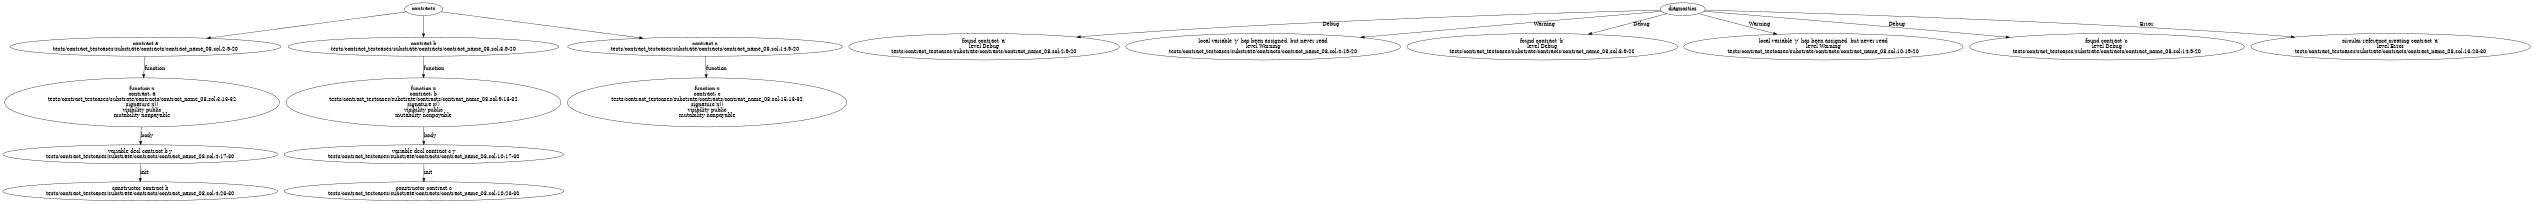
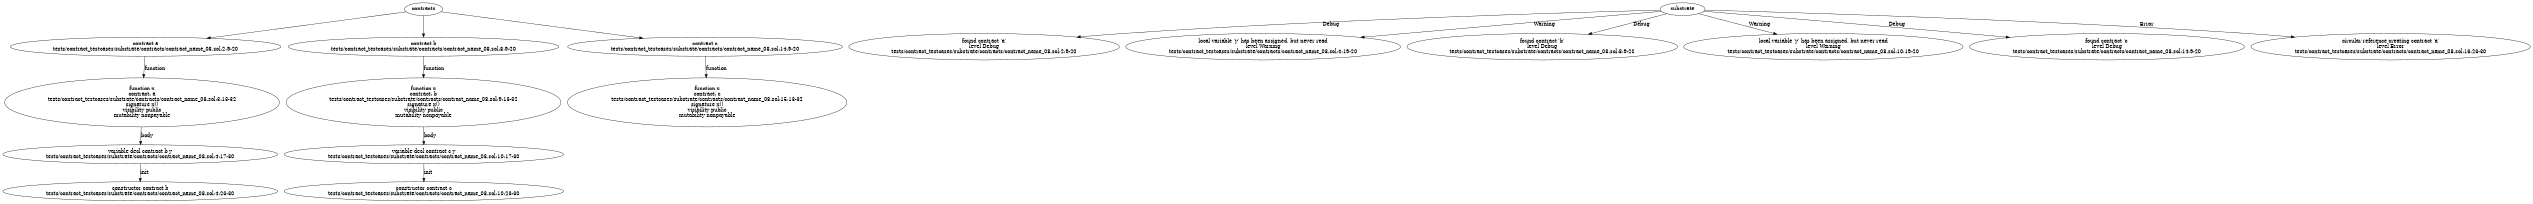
(1683, 9) -> (1683, 9)
